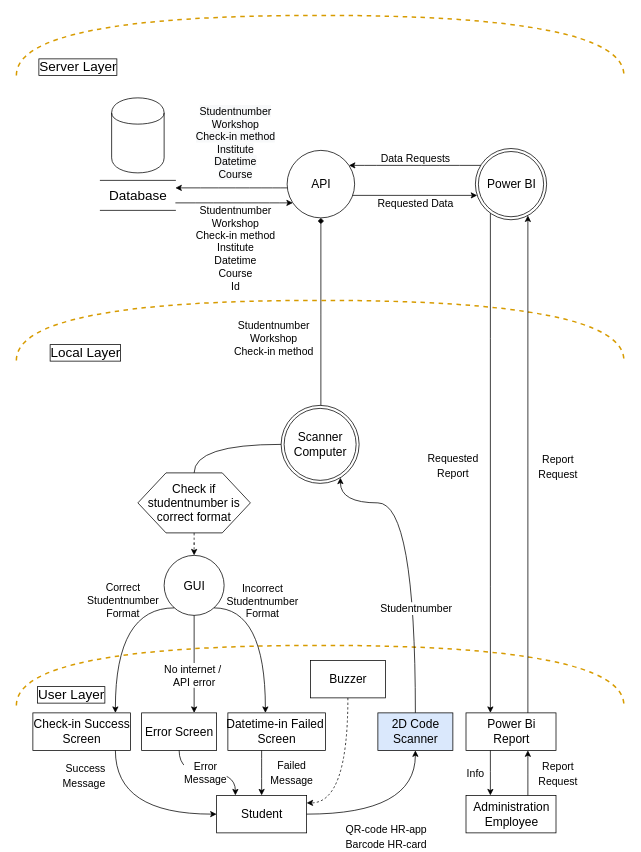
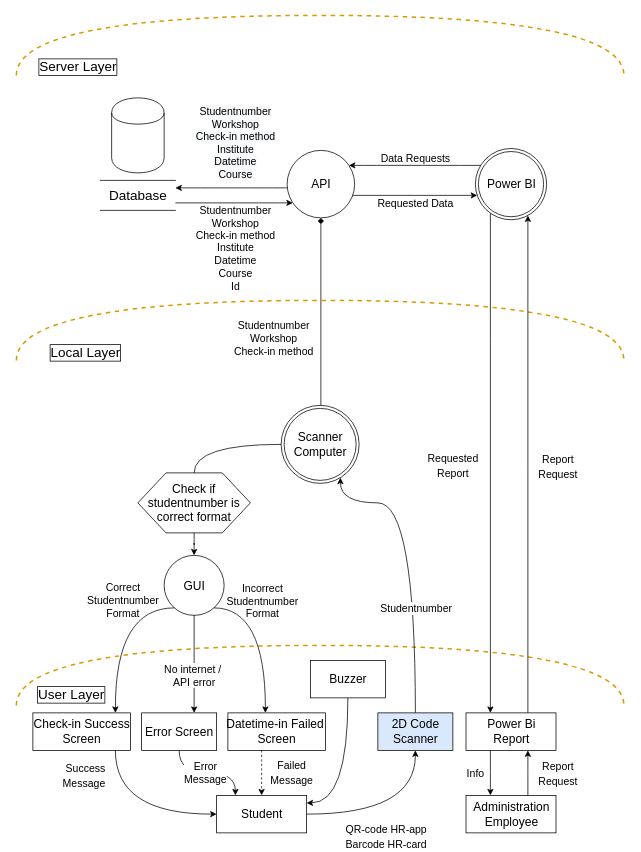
(194, 545) -> (194, 545)
(343, 757) -> (343, 757)
(261, 770) -> (261, 770)
